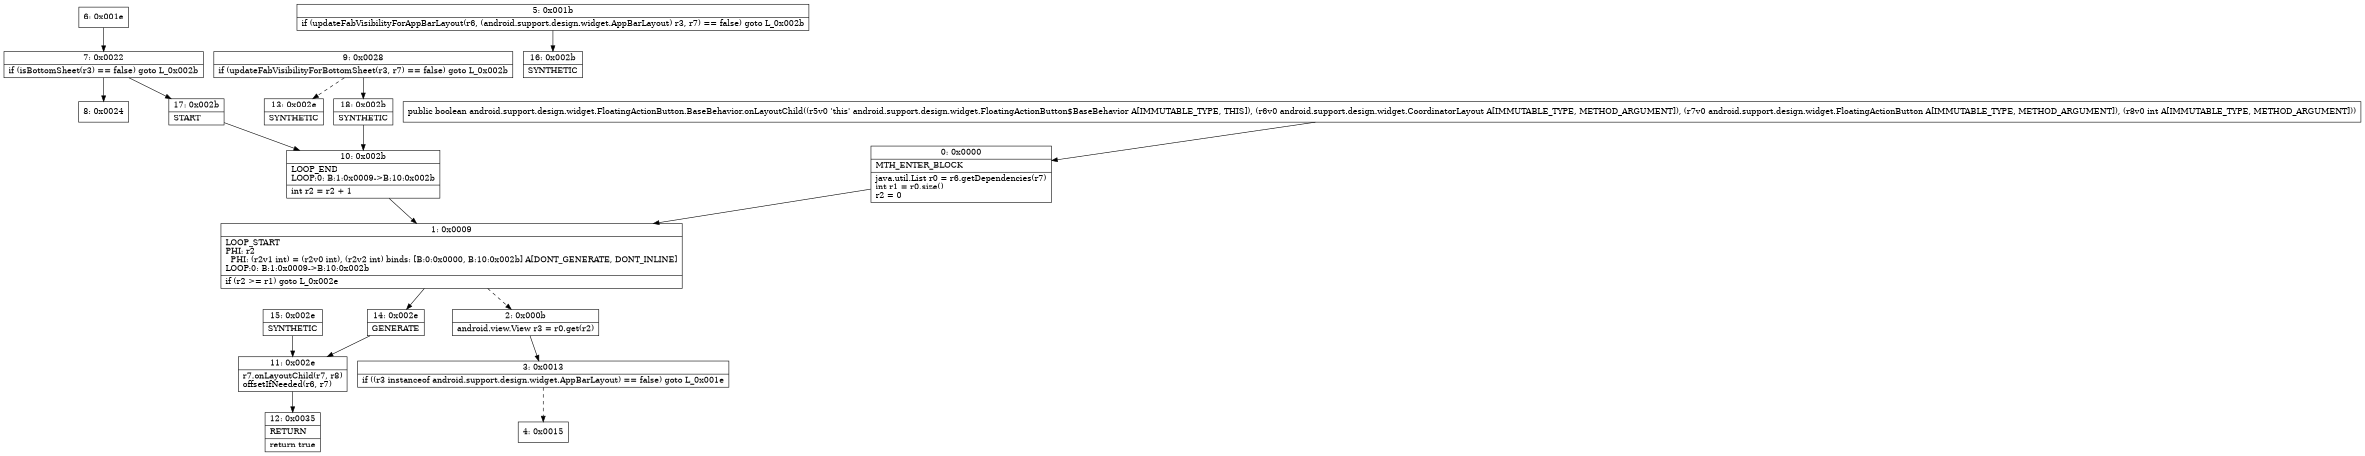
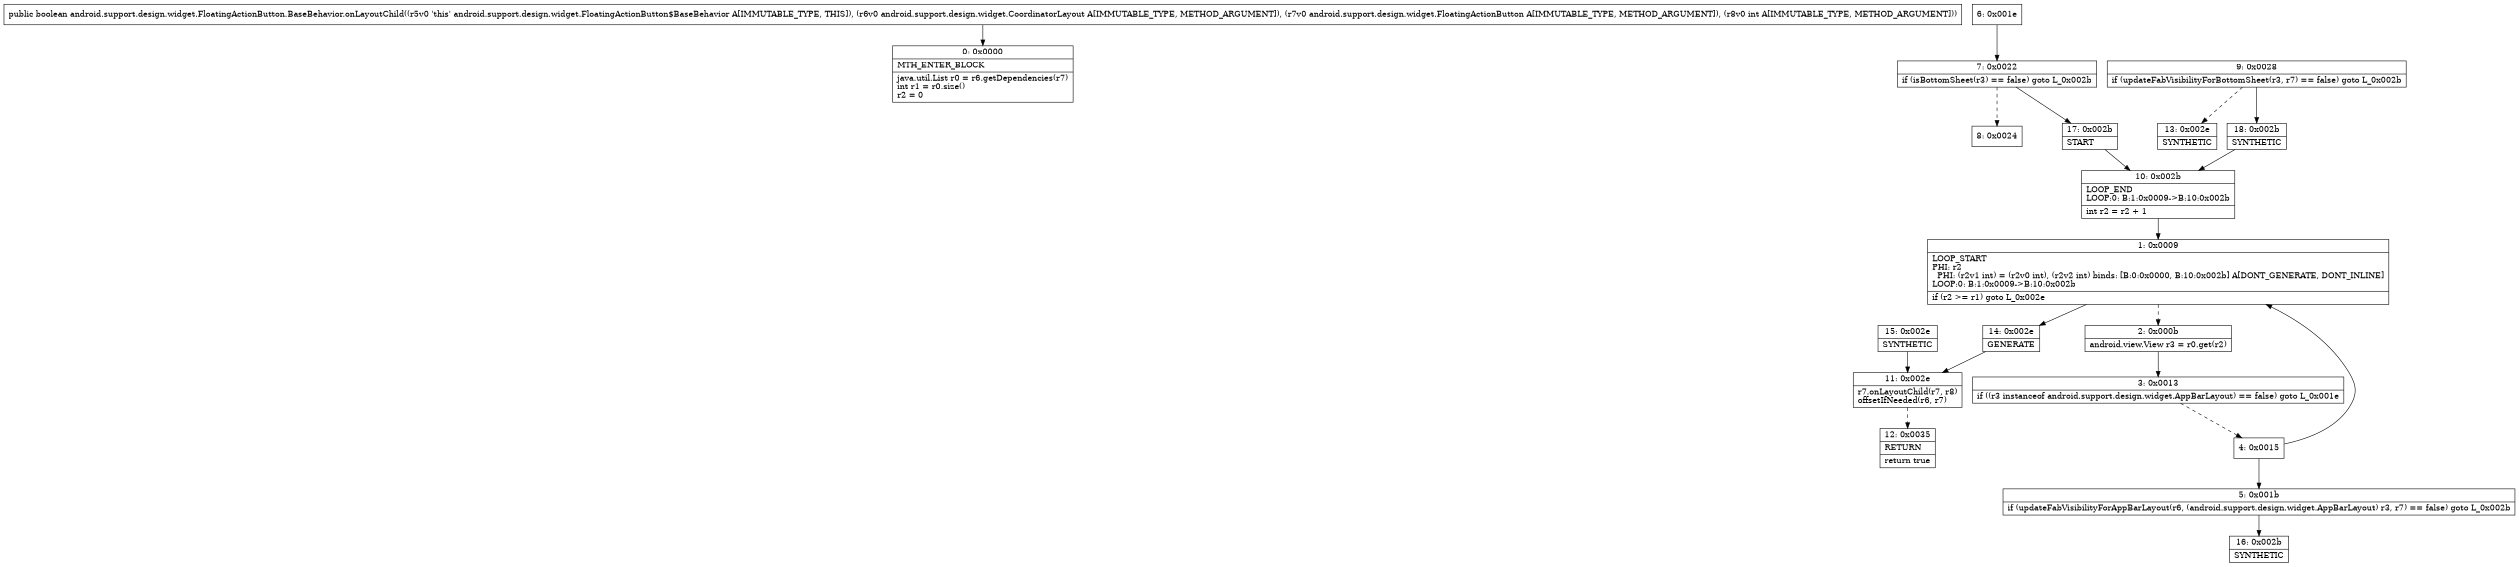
(104, 87) -> (1997, 104)
(765, 206) -> (2352, 377)
(293, 399) -> (1908, 415)
none -> (2259, 471)
